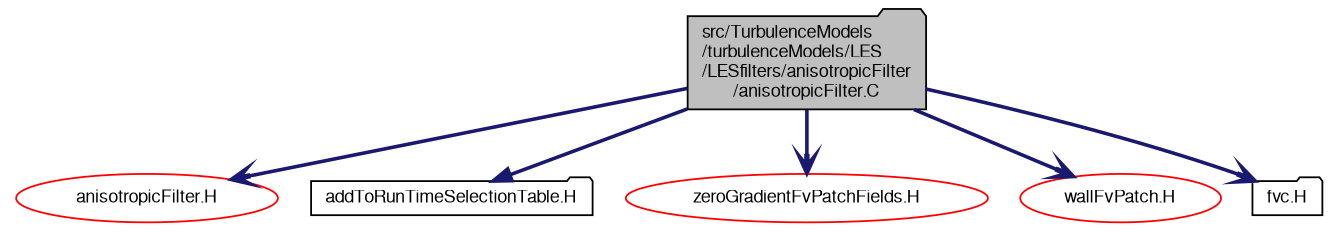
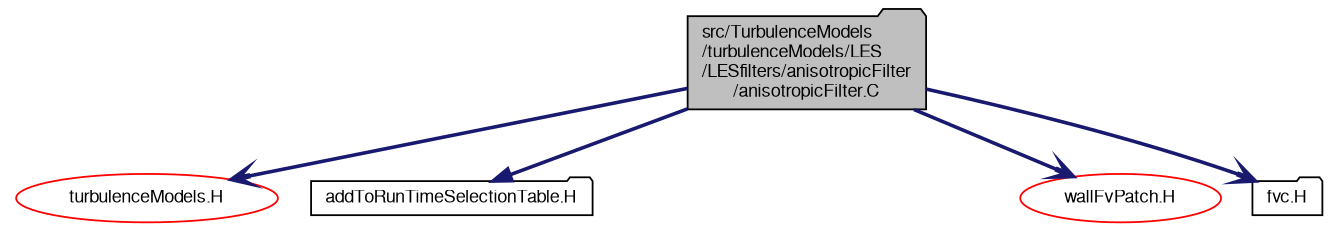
(147, 198) -> (147, 198)
(807, 198) -> none
